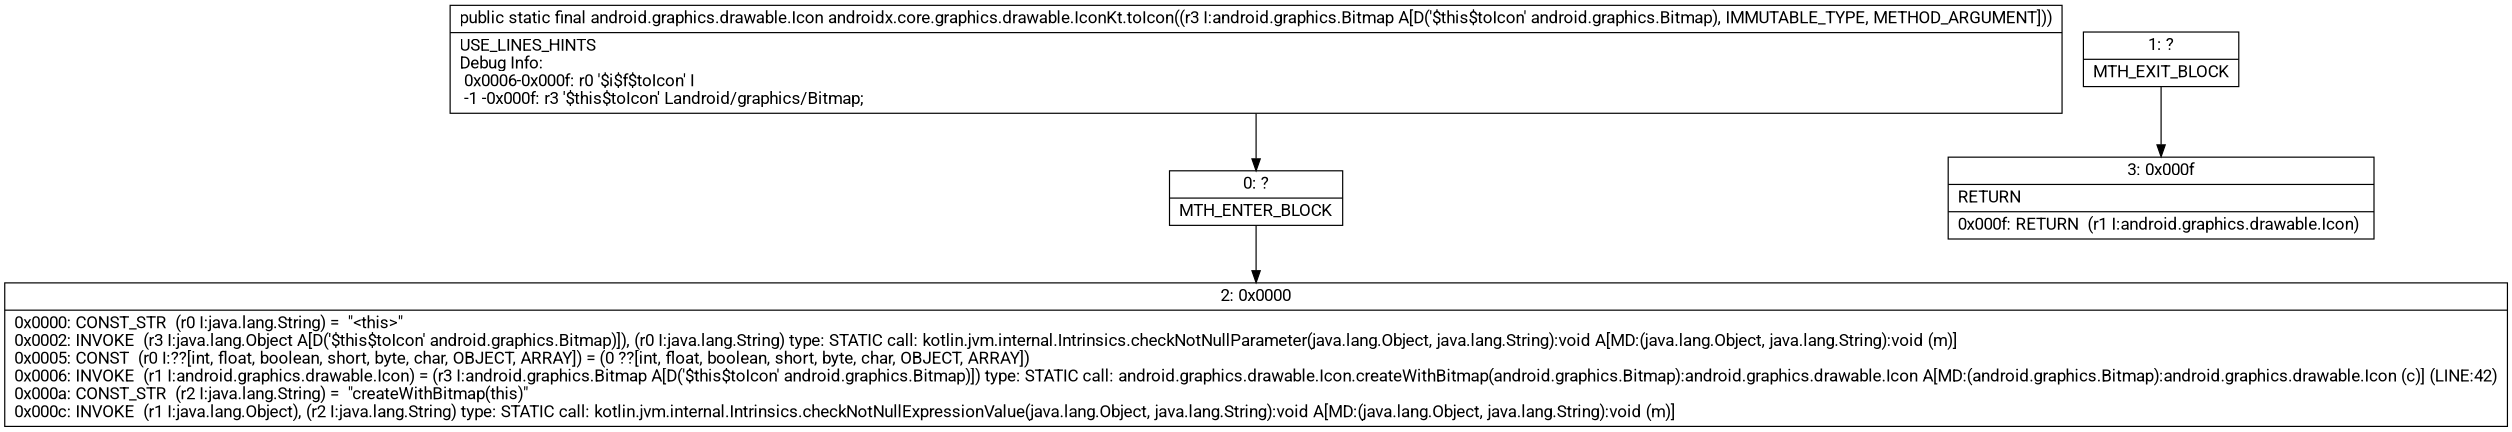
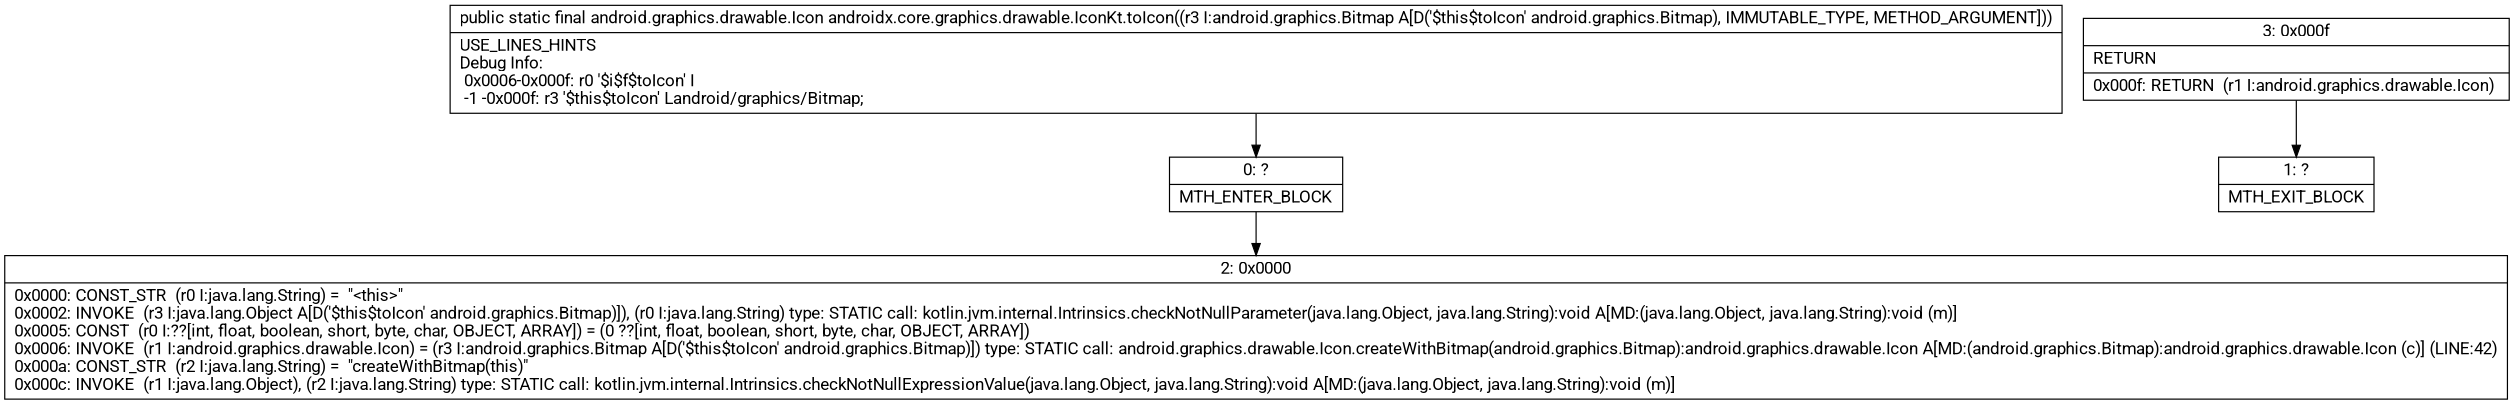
(2161, 116) -> (2296, 123)
